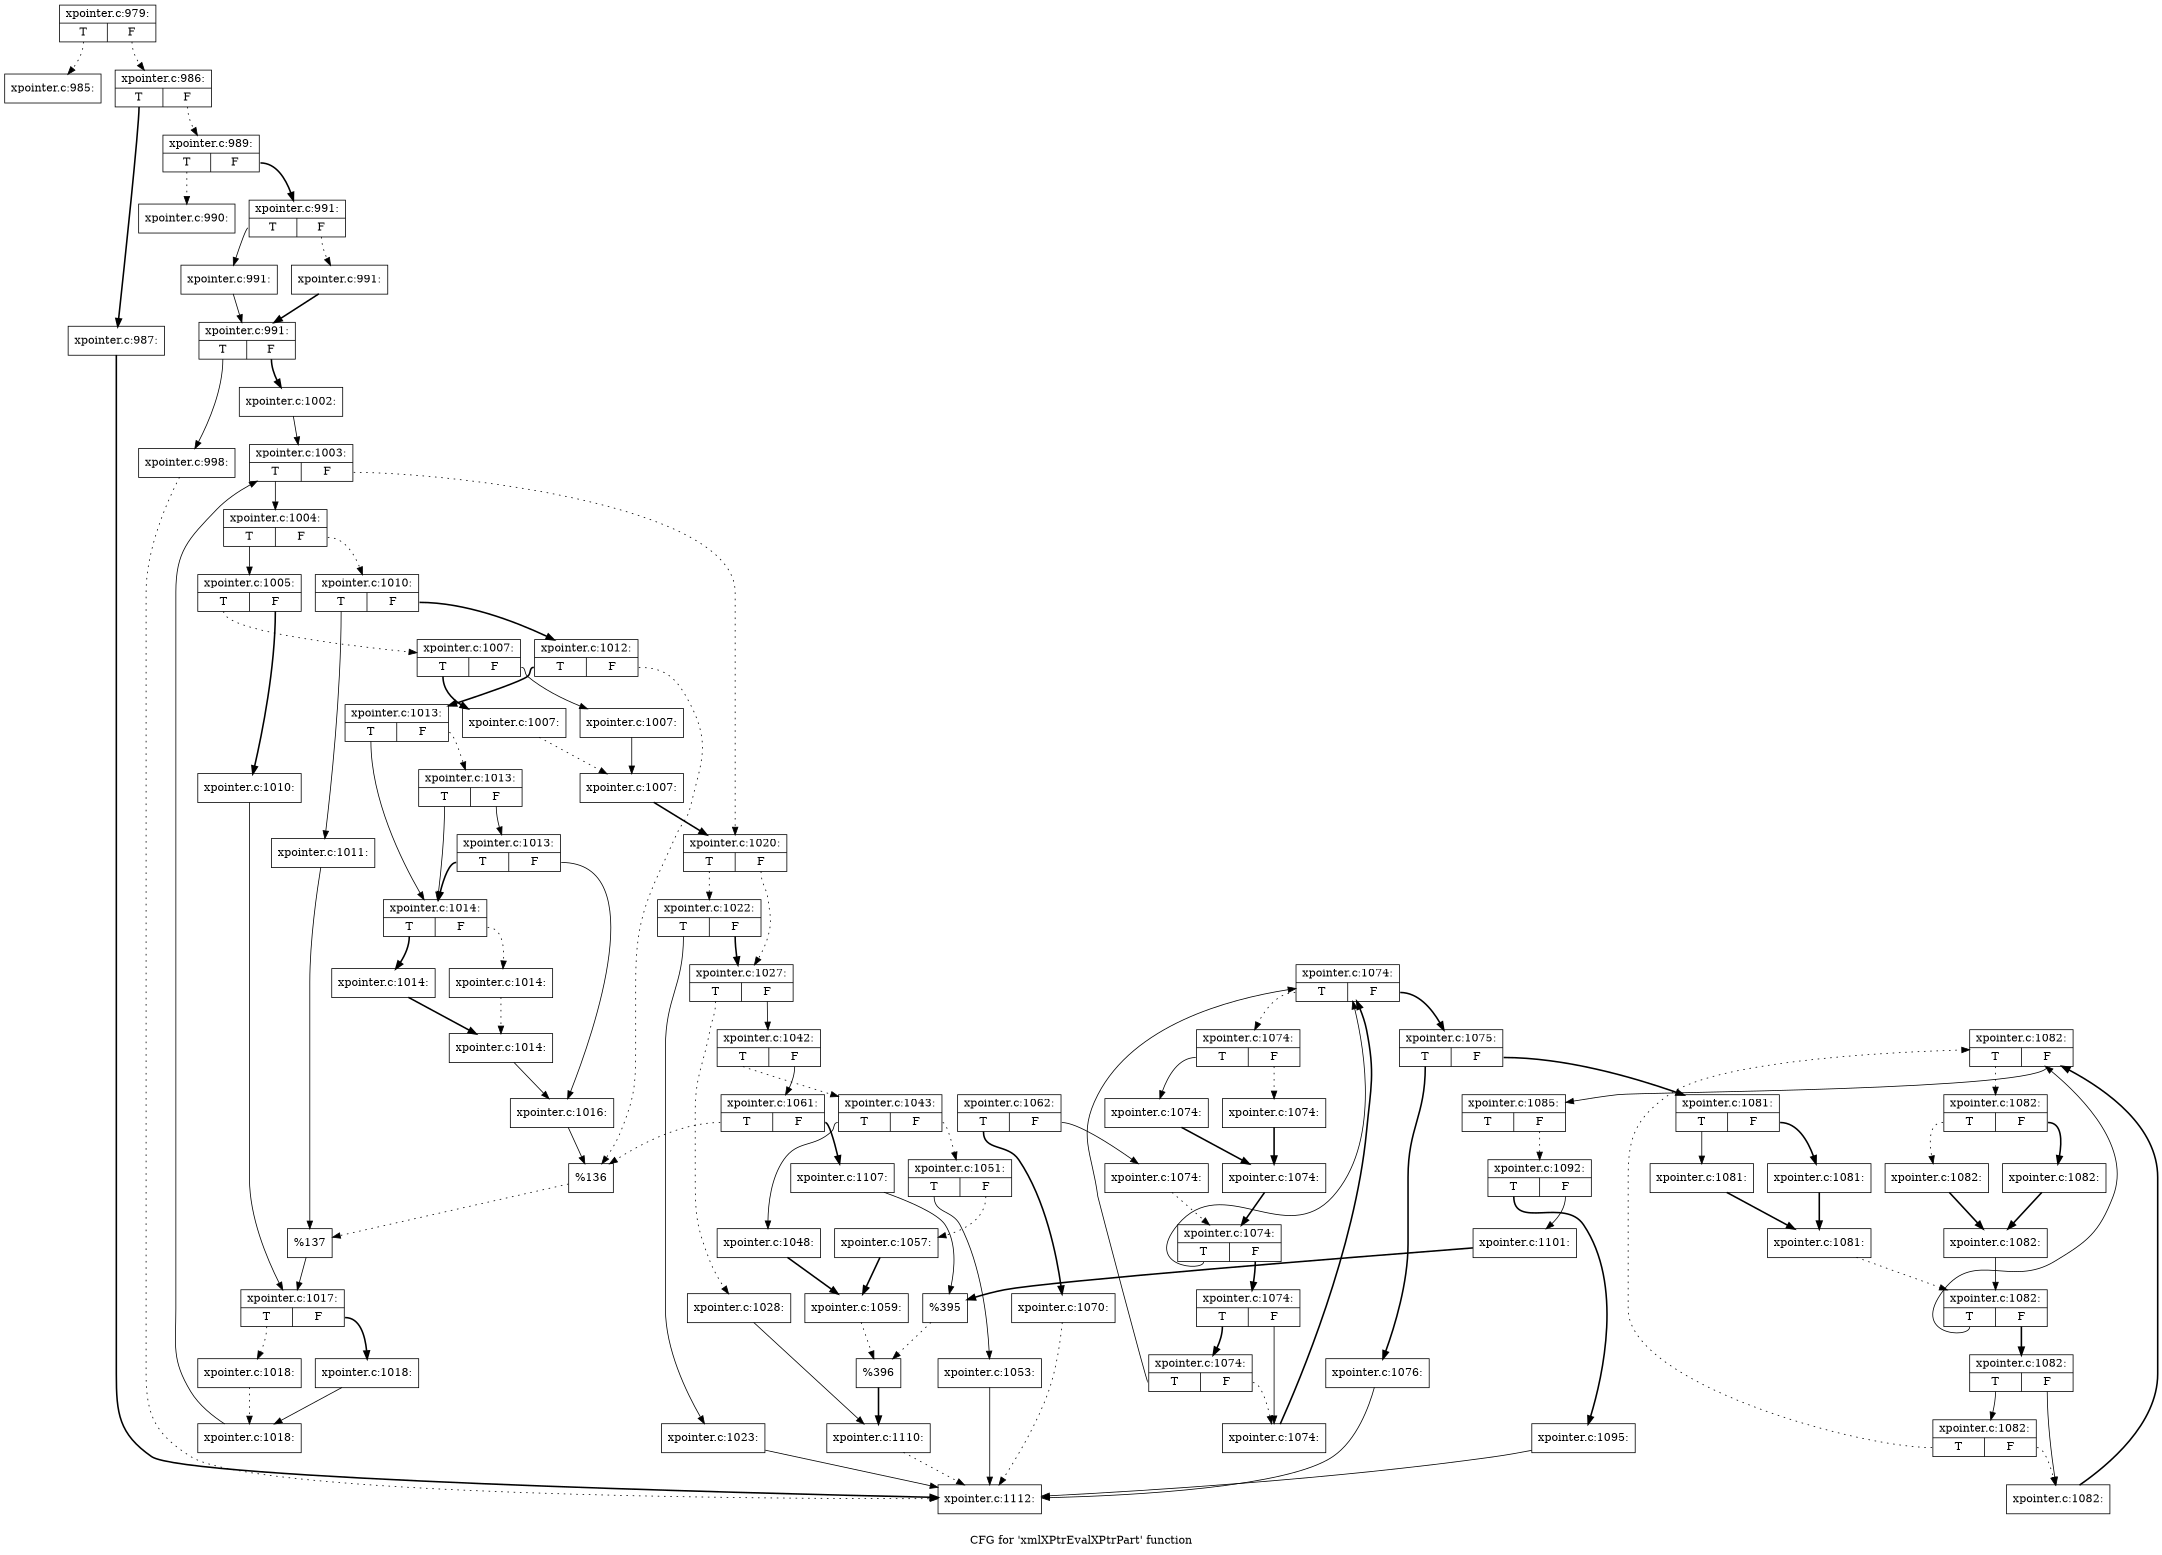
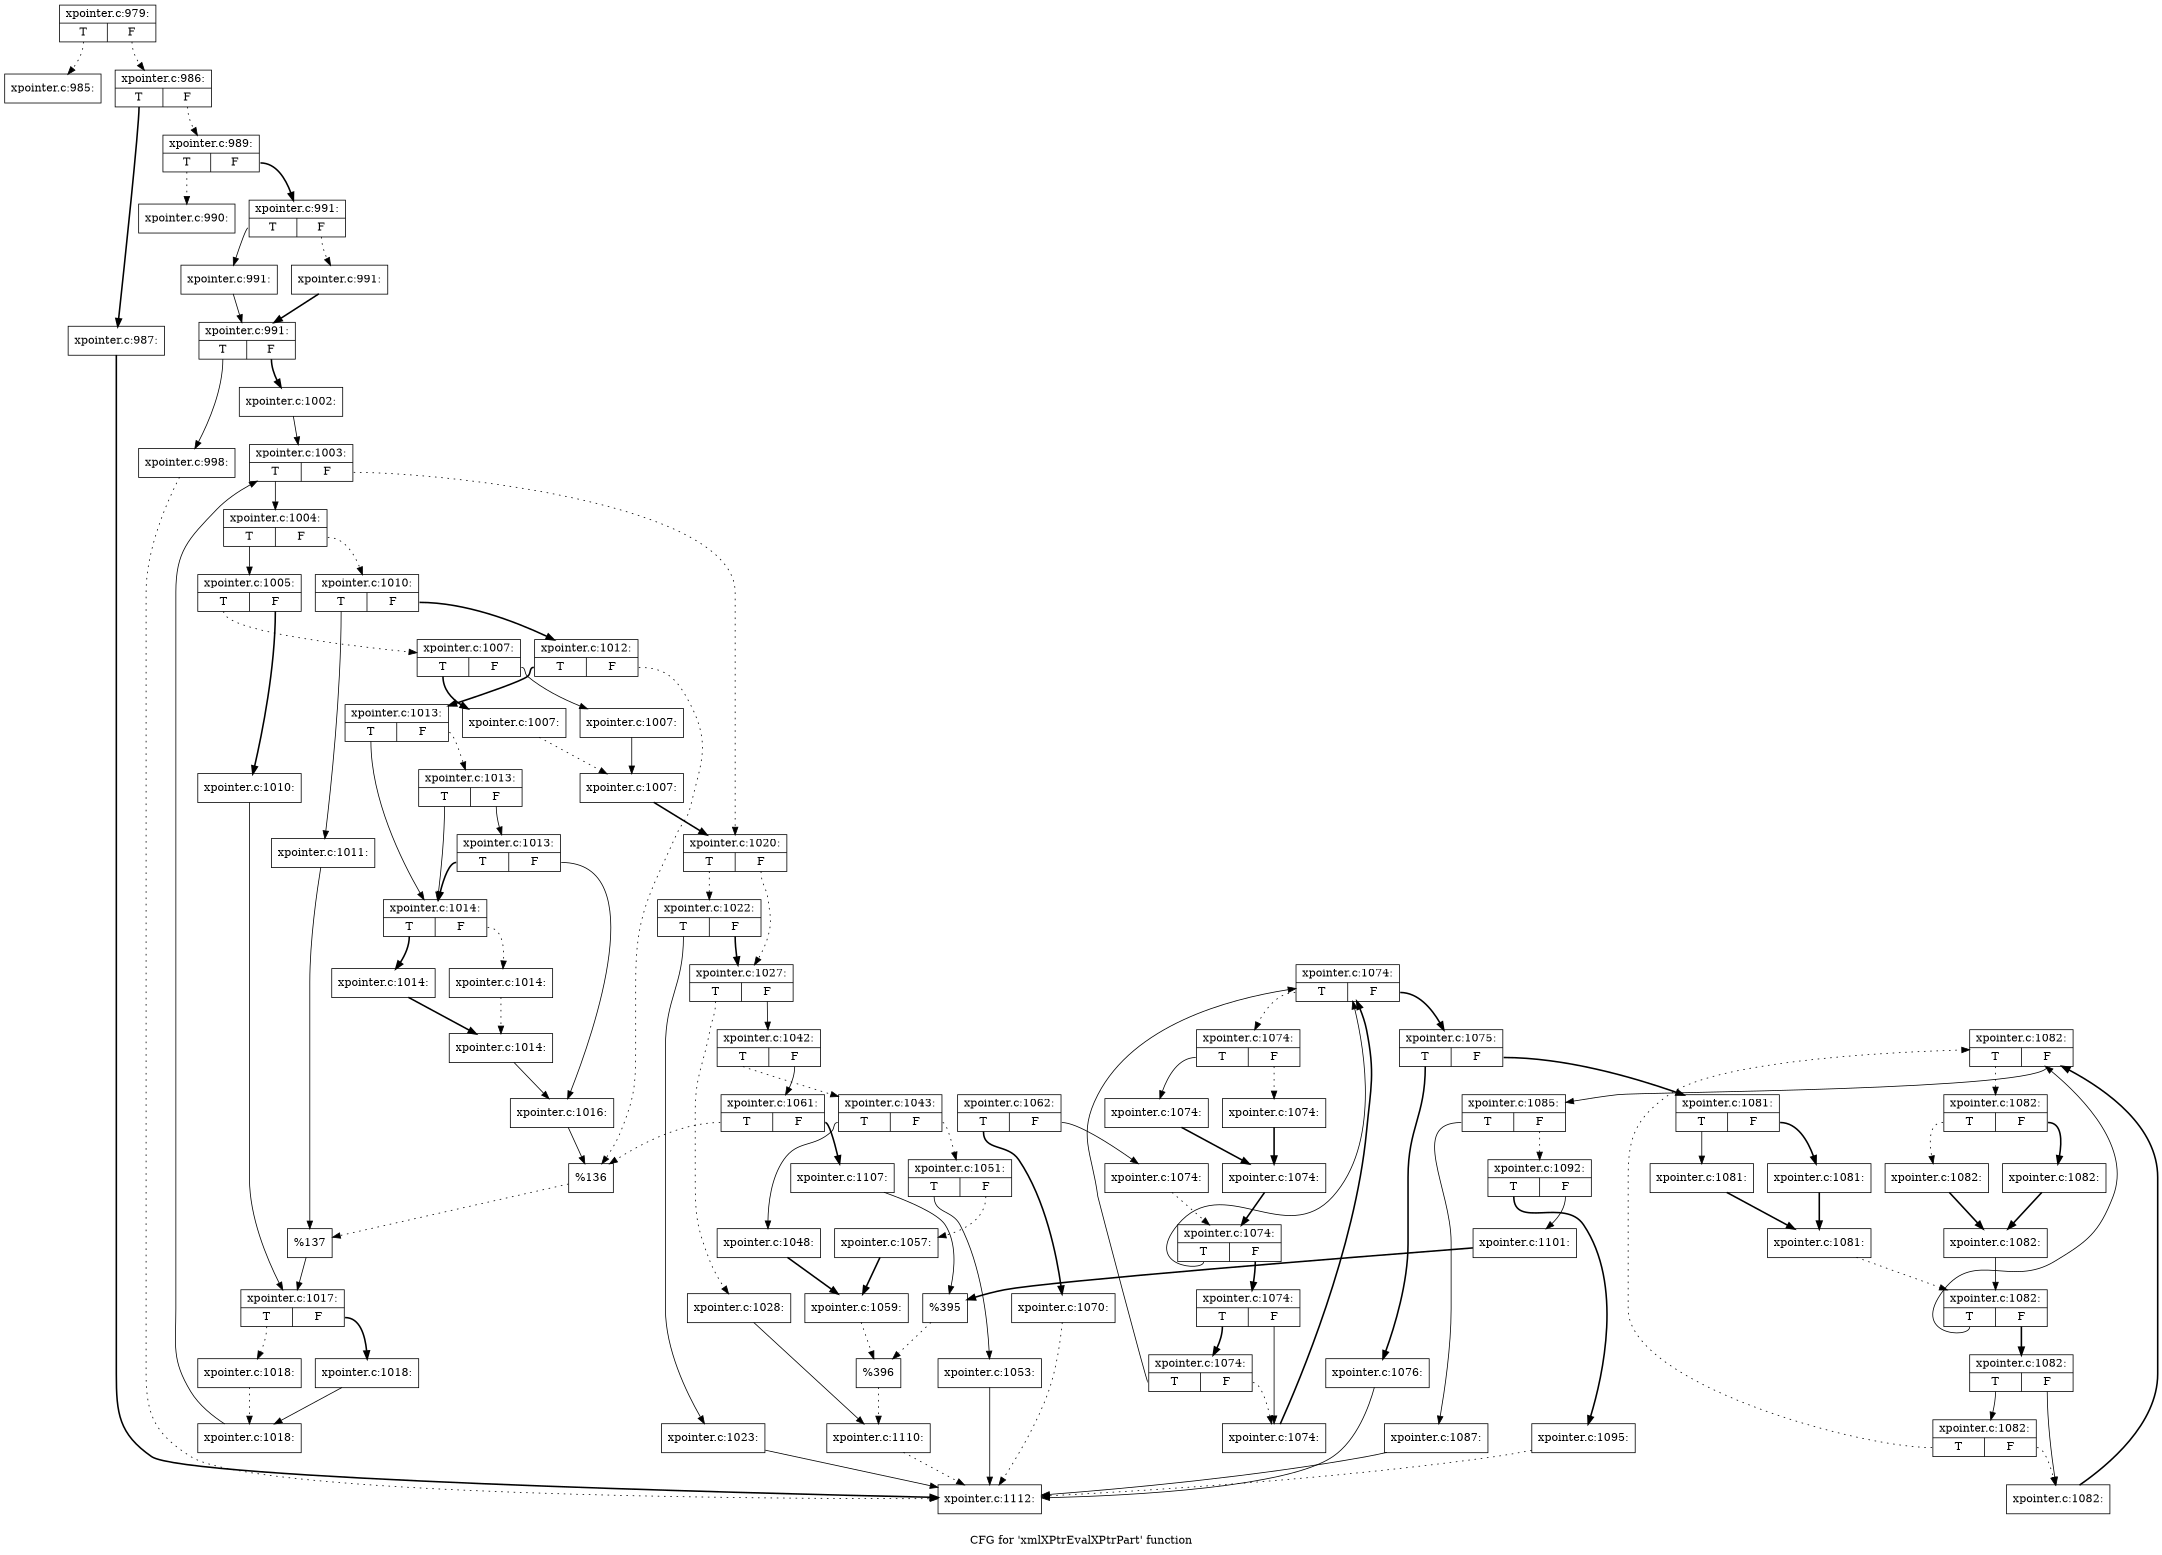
(879, 1402) -> (879, 1402)
none -> (1436, 1438)
(1291, 1479) -> (1291, 1479)
